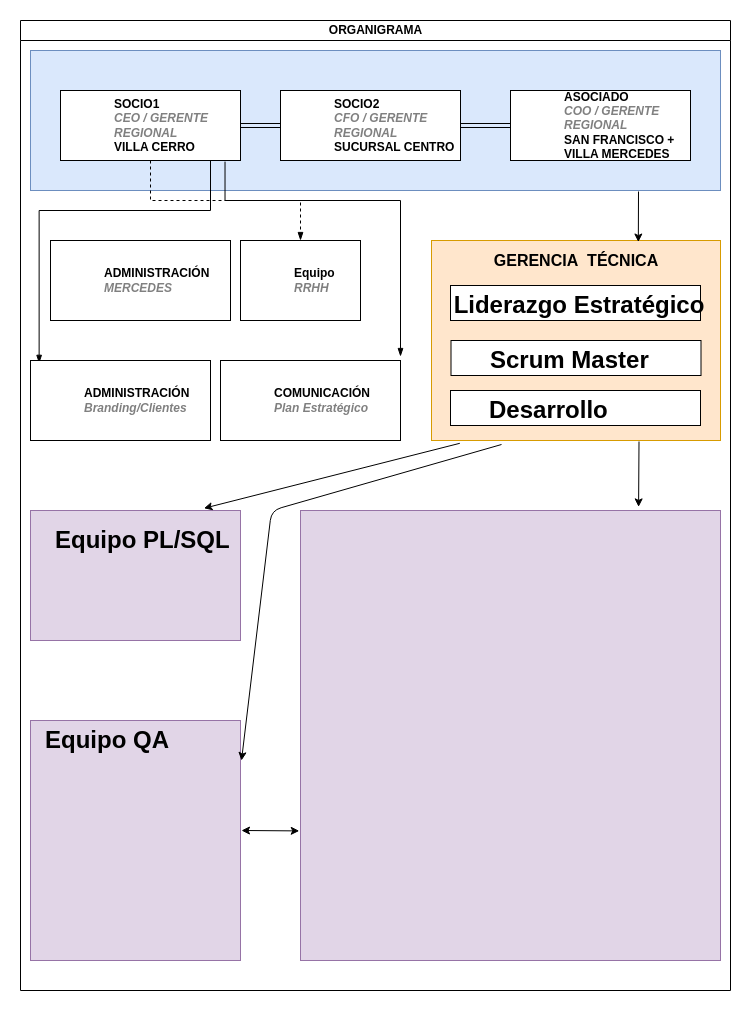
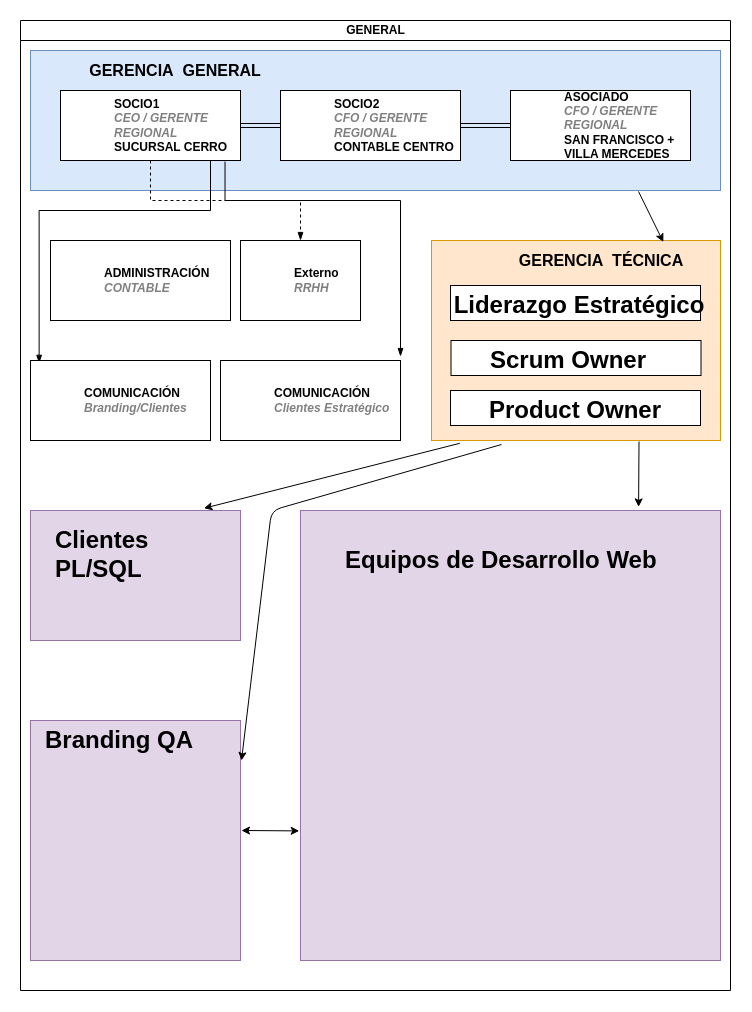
(376, 31) -> (376, 31)
none -> (176, 71)
(178, 126) -> (178, 126)
(398, 126) -> (398, 126)
(628, 126) -> (628, 126)
(576, 261) -> (601, 261)
(152, 281) -> (152, 281)
(313, 281) -> (318, 281)
(529, 338) -> (526, 338)
(539, 388) -> (532, 388)
(137, 401) -> (137, 401)
(324, 401) -> (335, 401)
(96, 518) -> (101, 518)
none -> (516, 601)
(73, 718) -> (79, 718)
